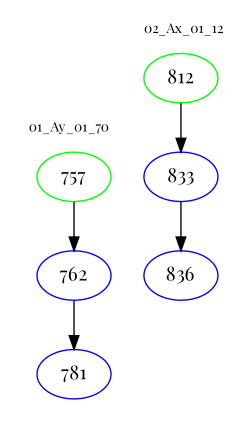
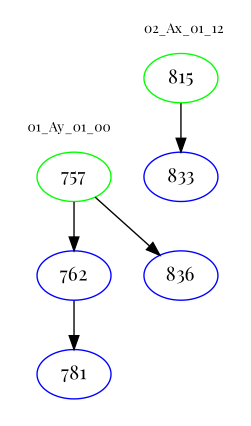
(181, 78) -> (181, 78)
(69, 128) -> (69, 128)
(181, 219) -> (113, 213)
